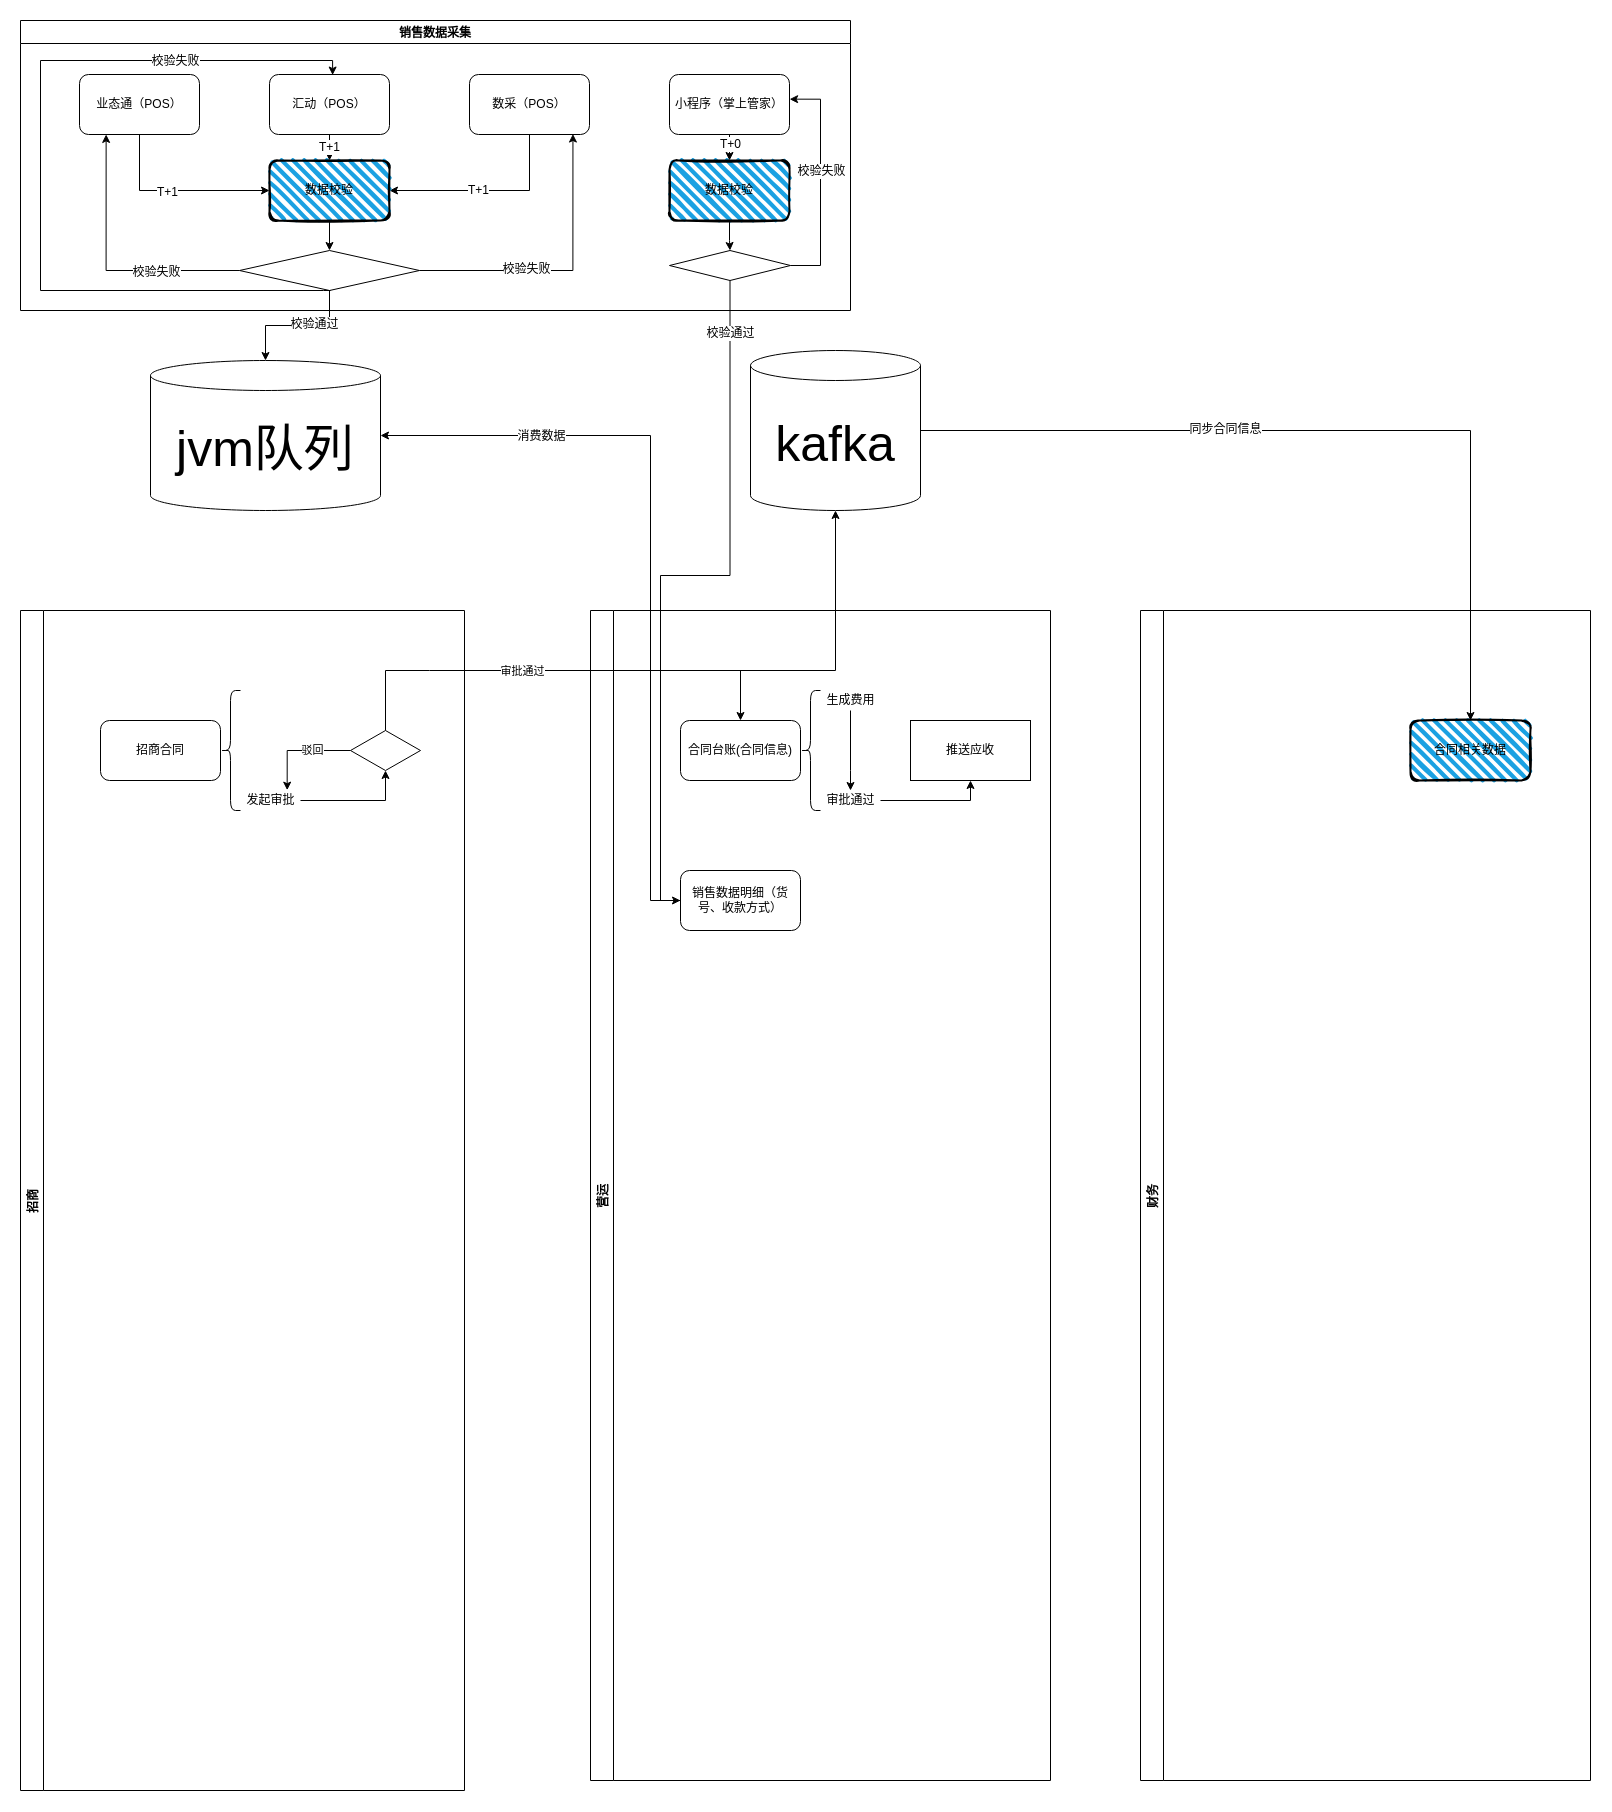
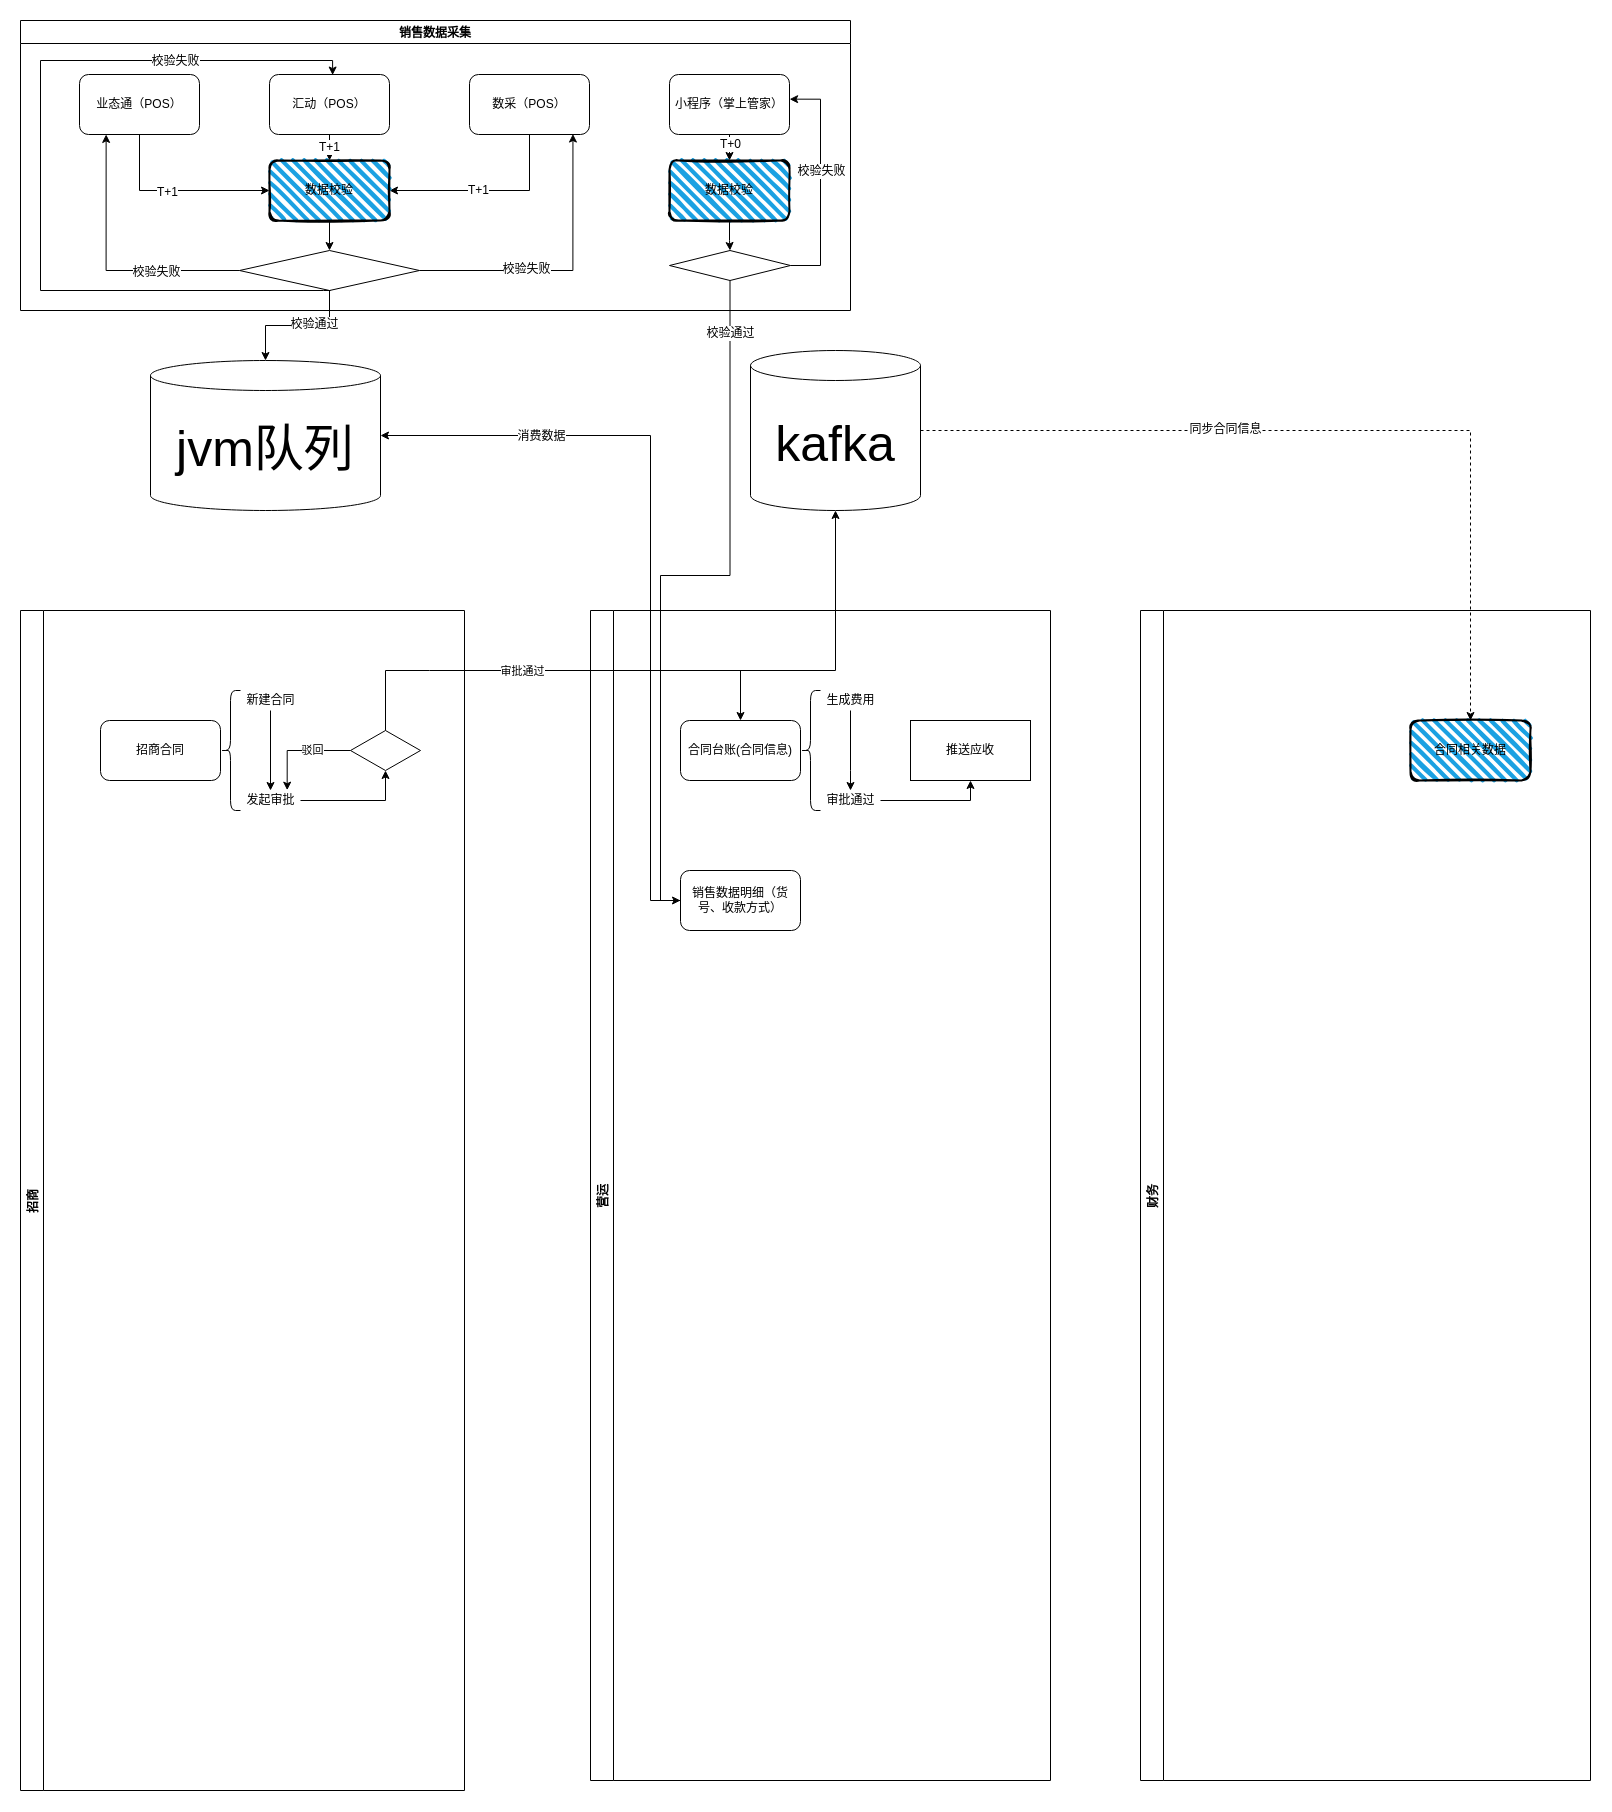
(1471, 467) -> (1471, 467)
none -> (271, 701)
none -> (271, 747)
